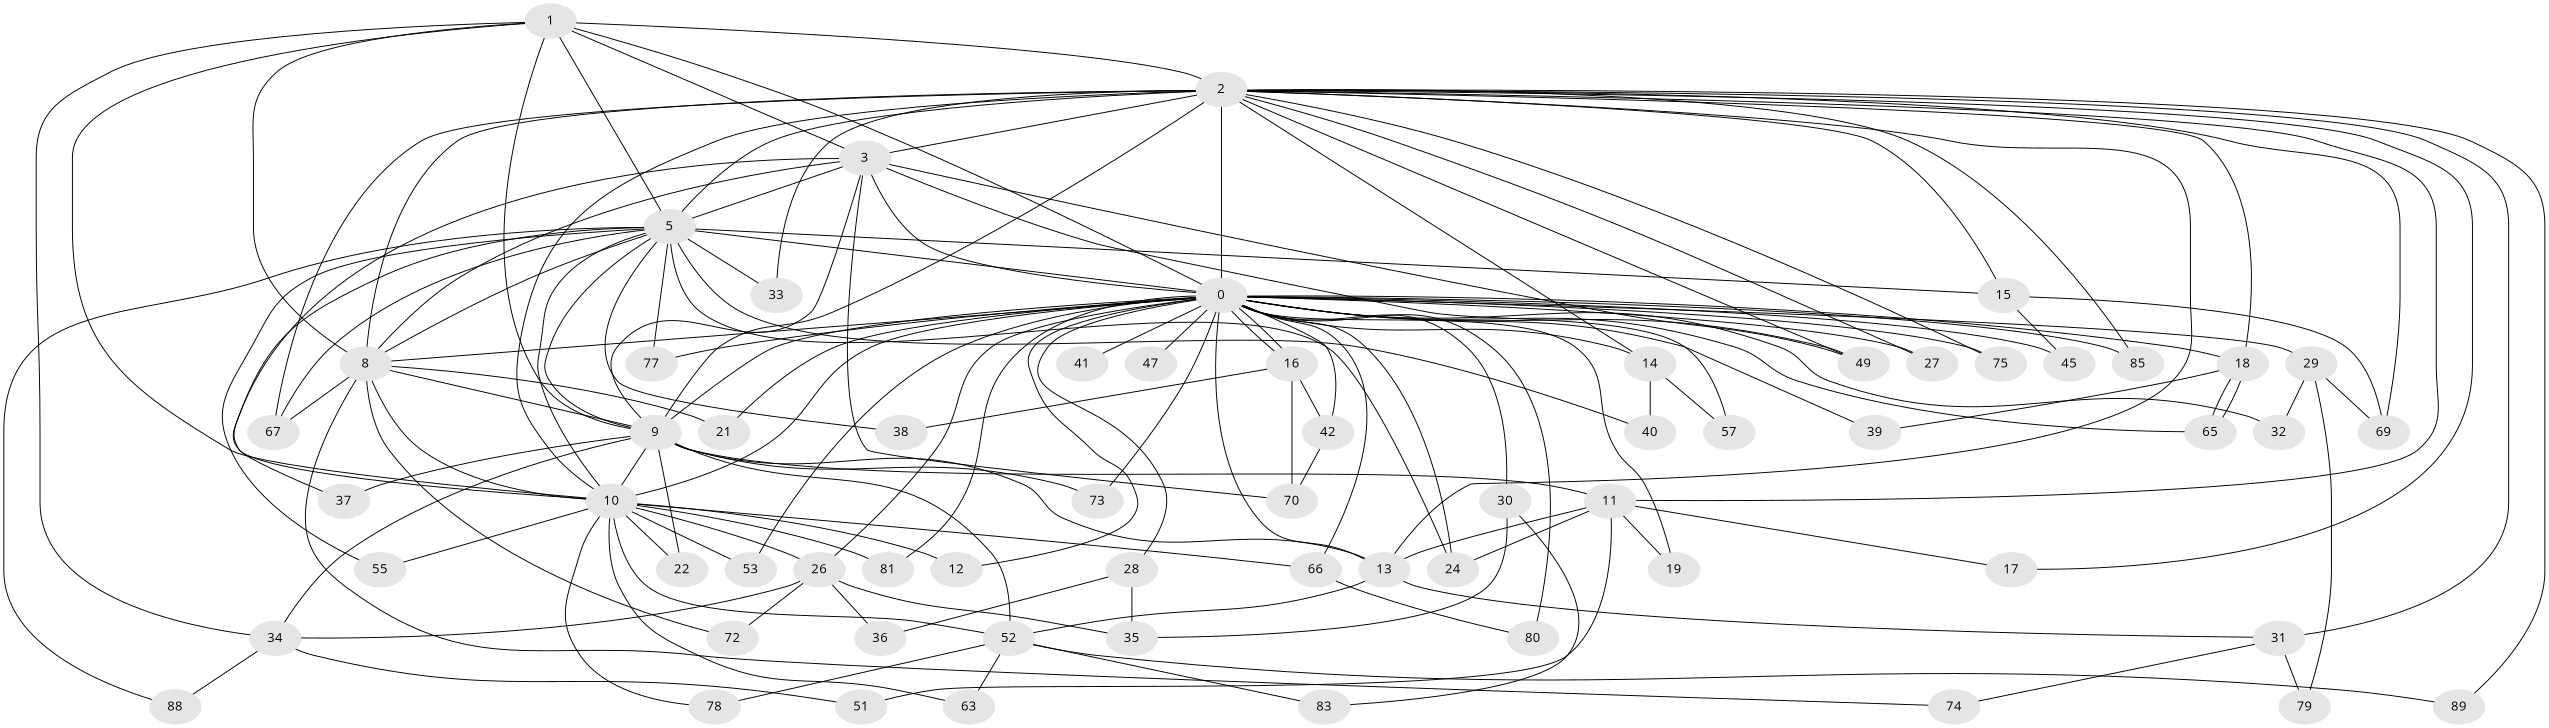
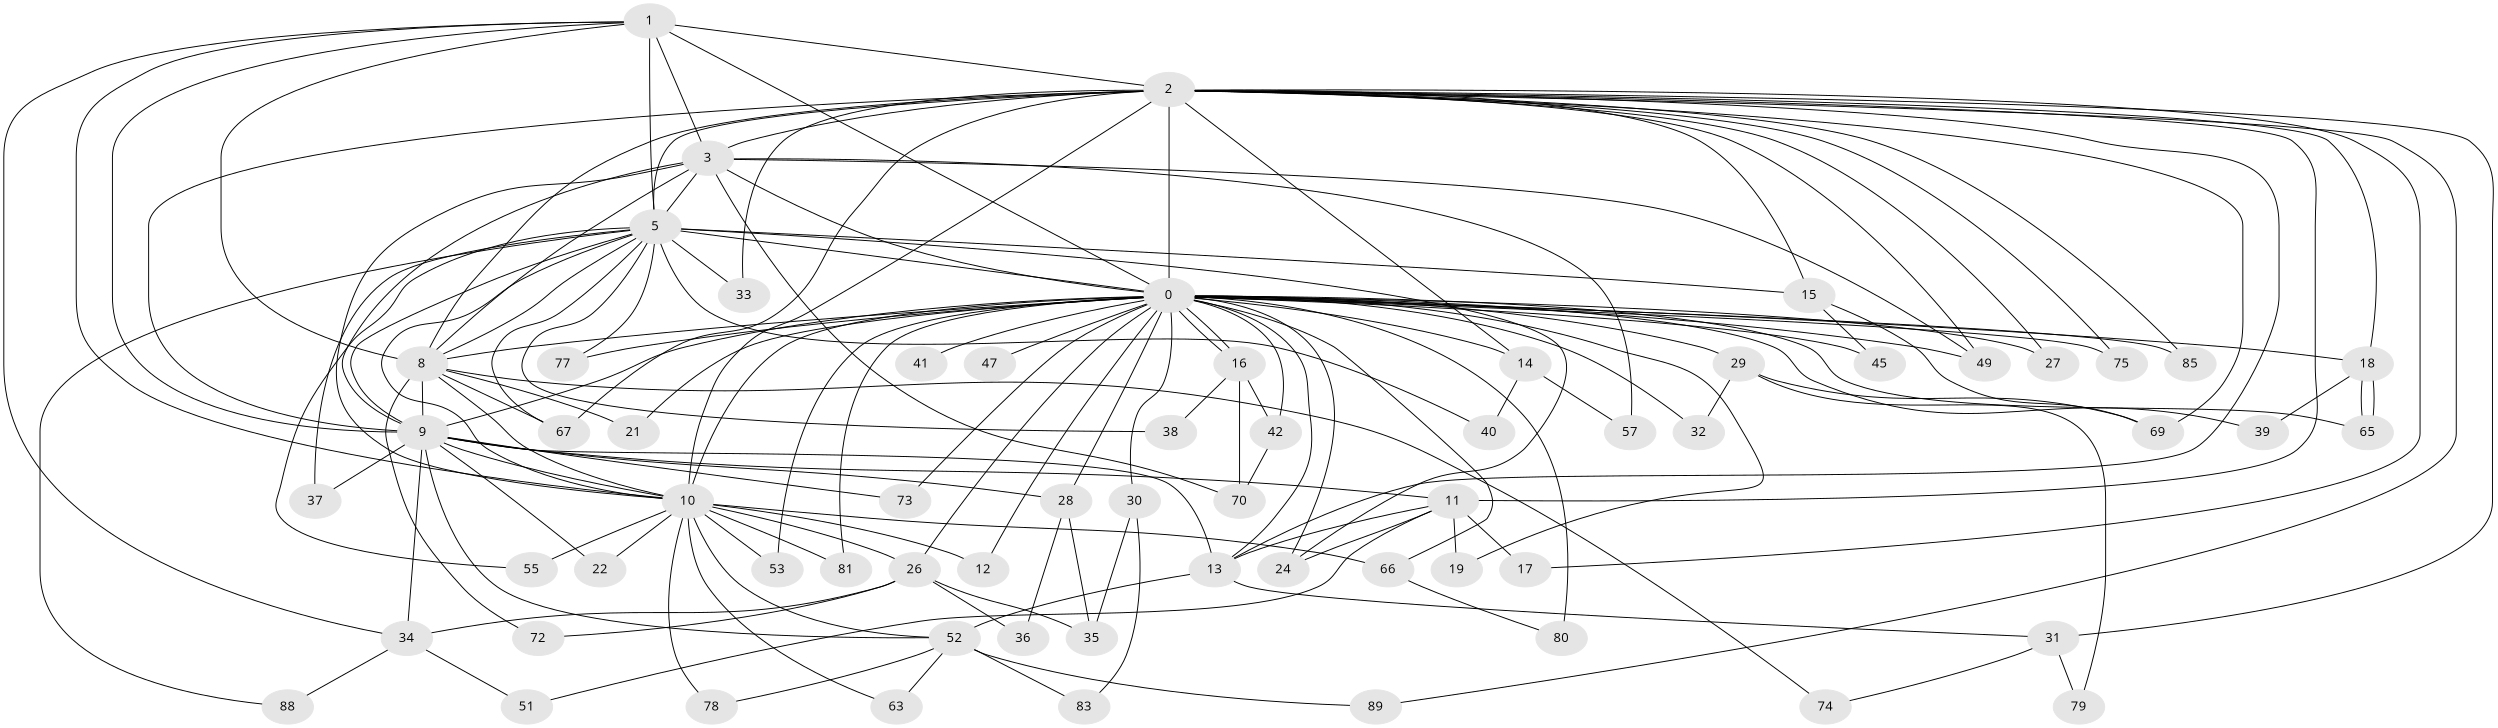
none -> (848, 476)
